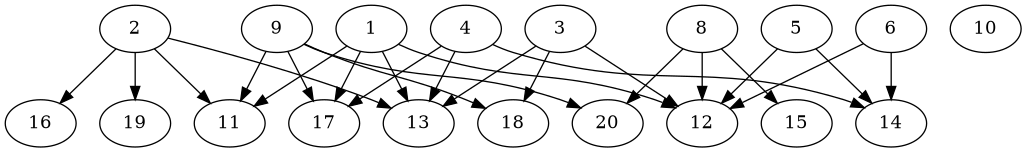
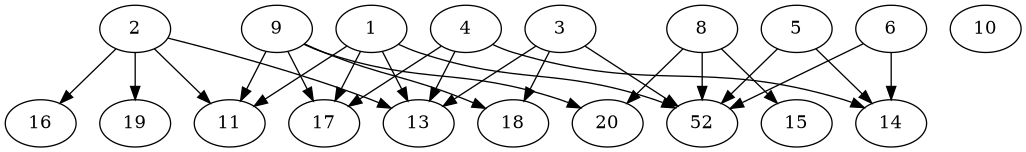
(702, 123) -> (702, 123)
